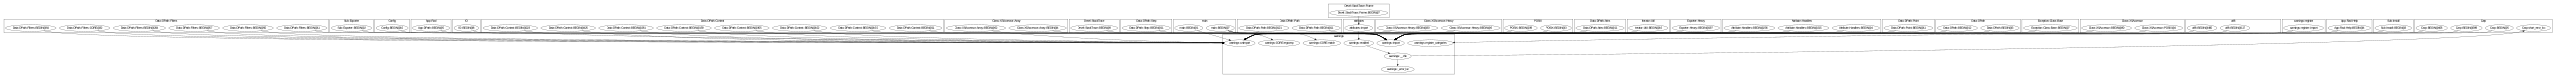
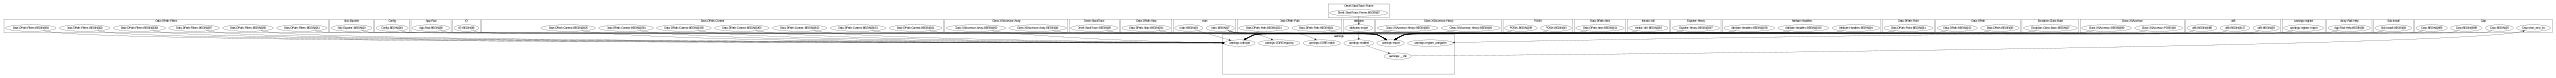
(2349, 21) -> (2349, 21)
(85, 28) -> (85, 28)
(431, 28) -> (431, 28)
(510, 28) -> none
none -> (2266, 28)
(1398, 69) -> none
